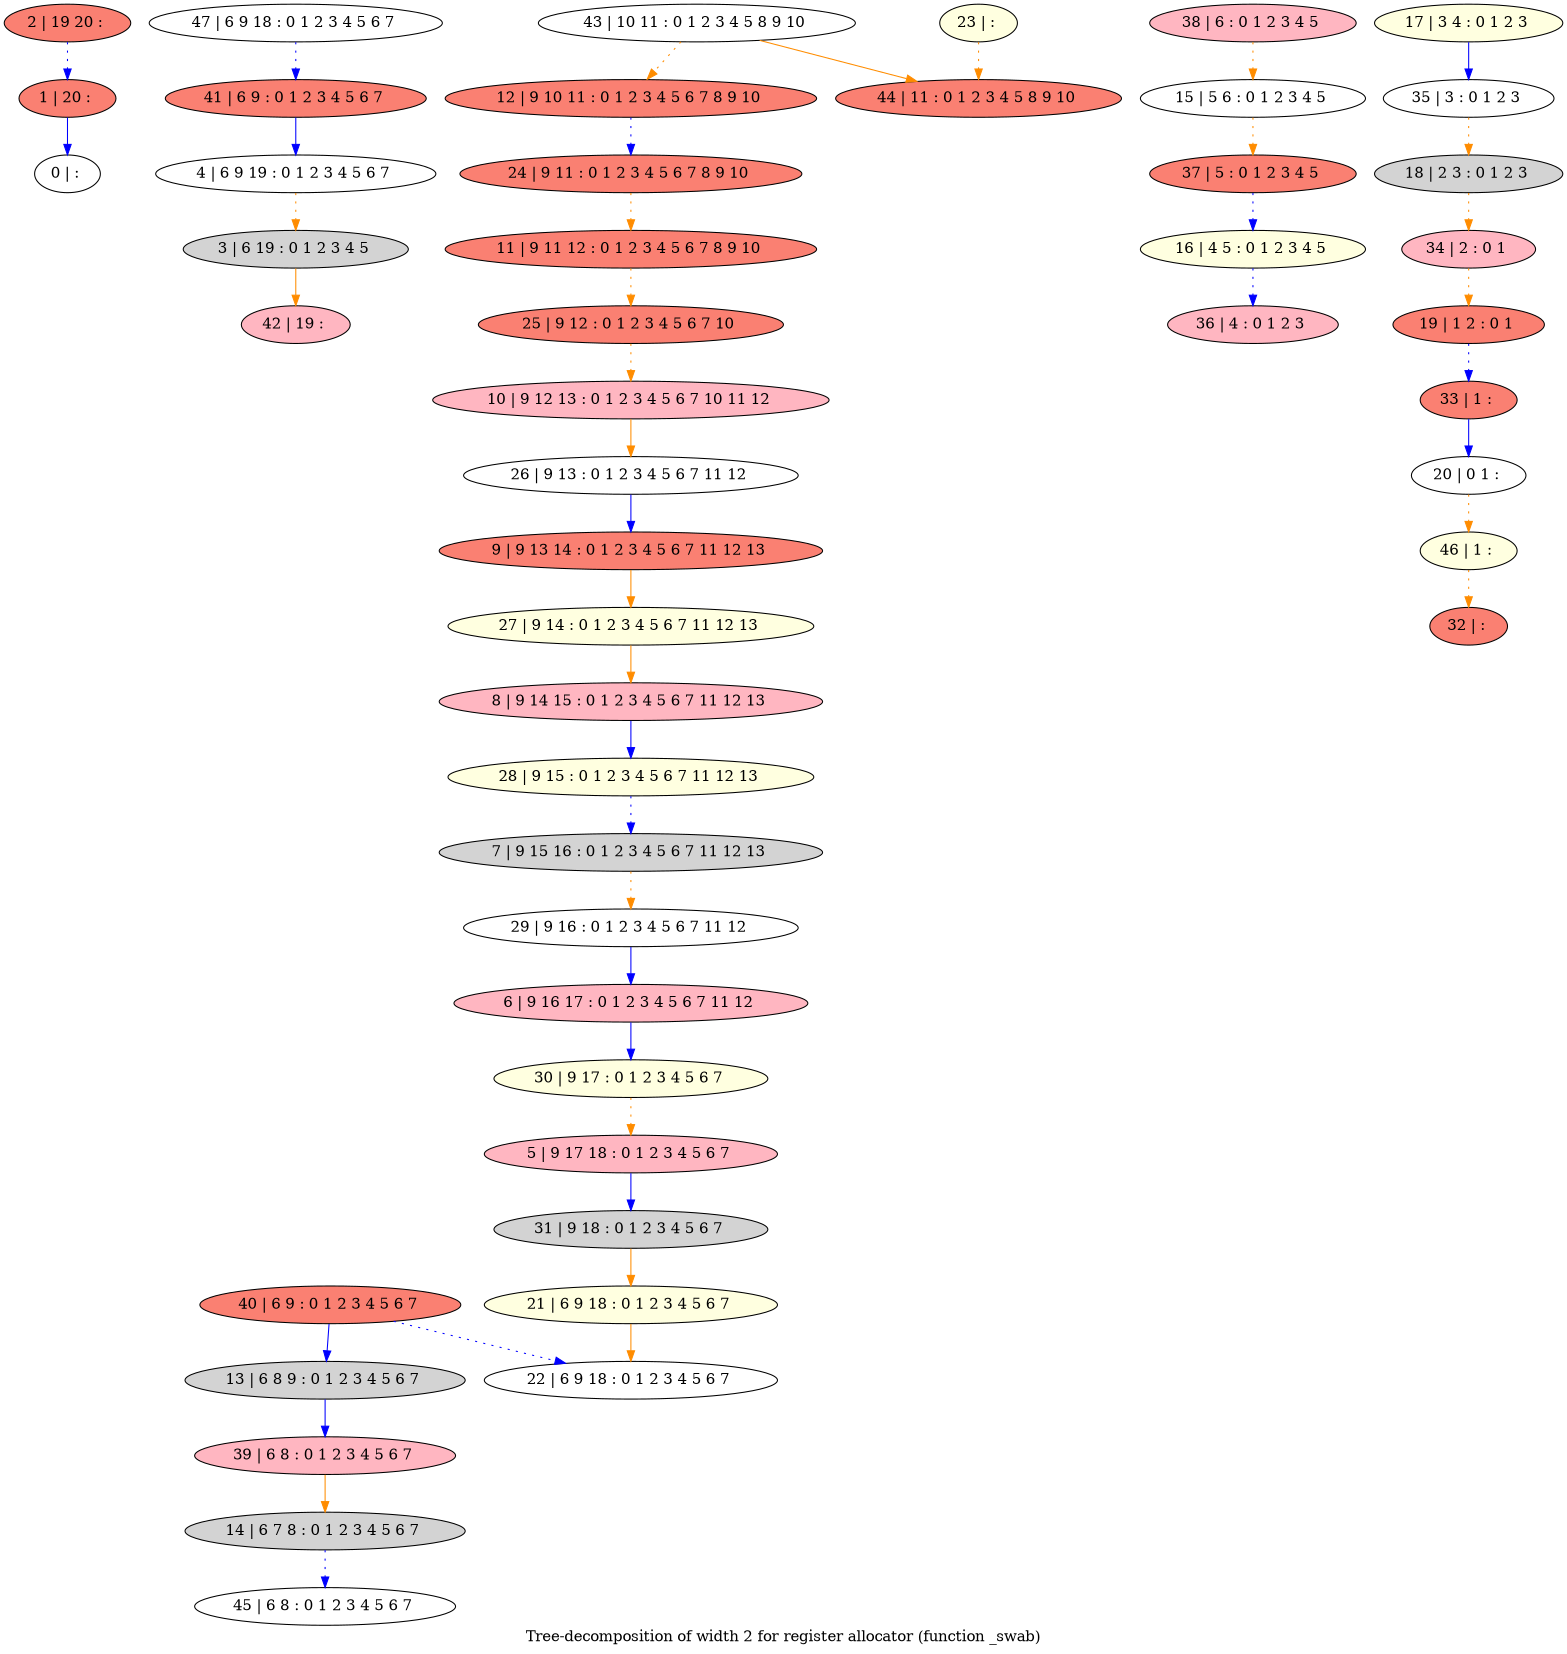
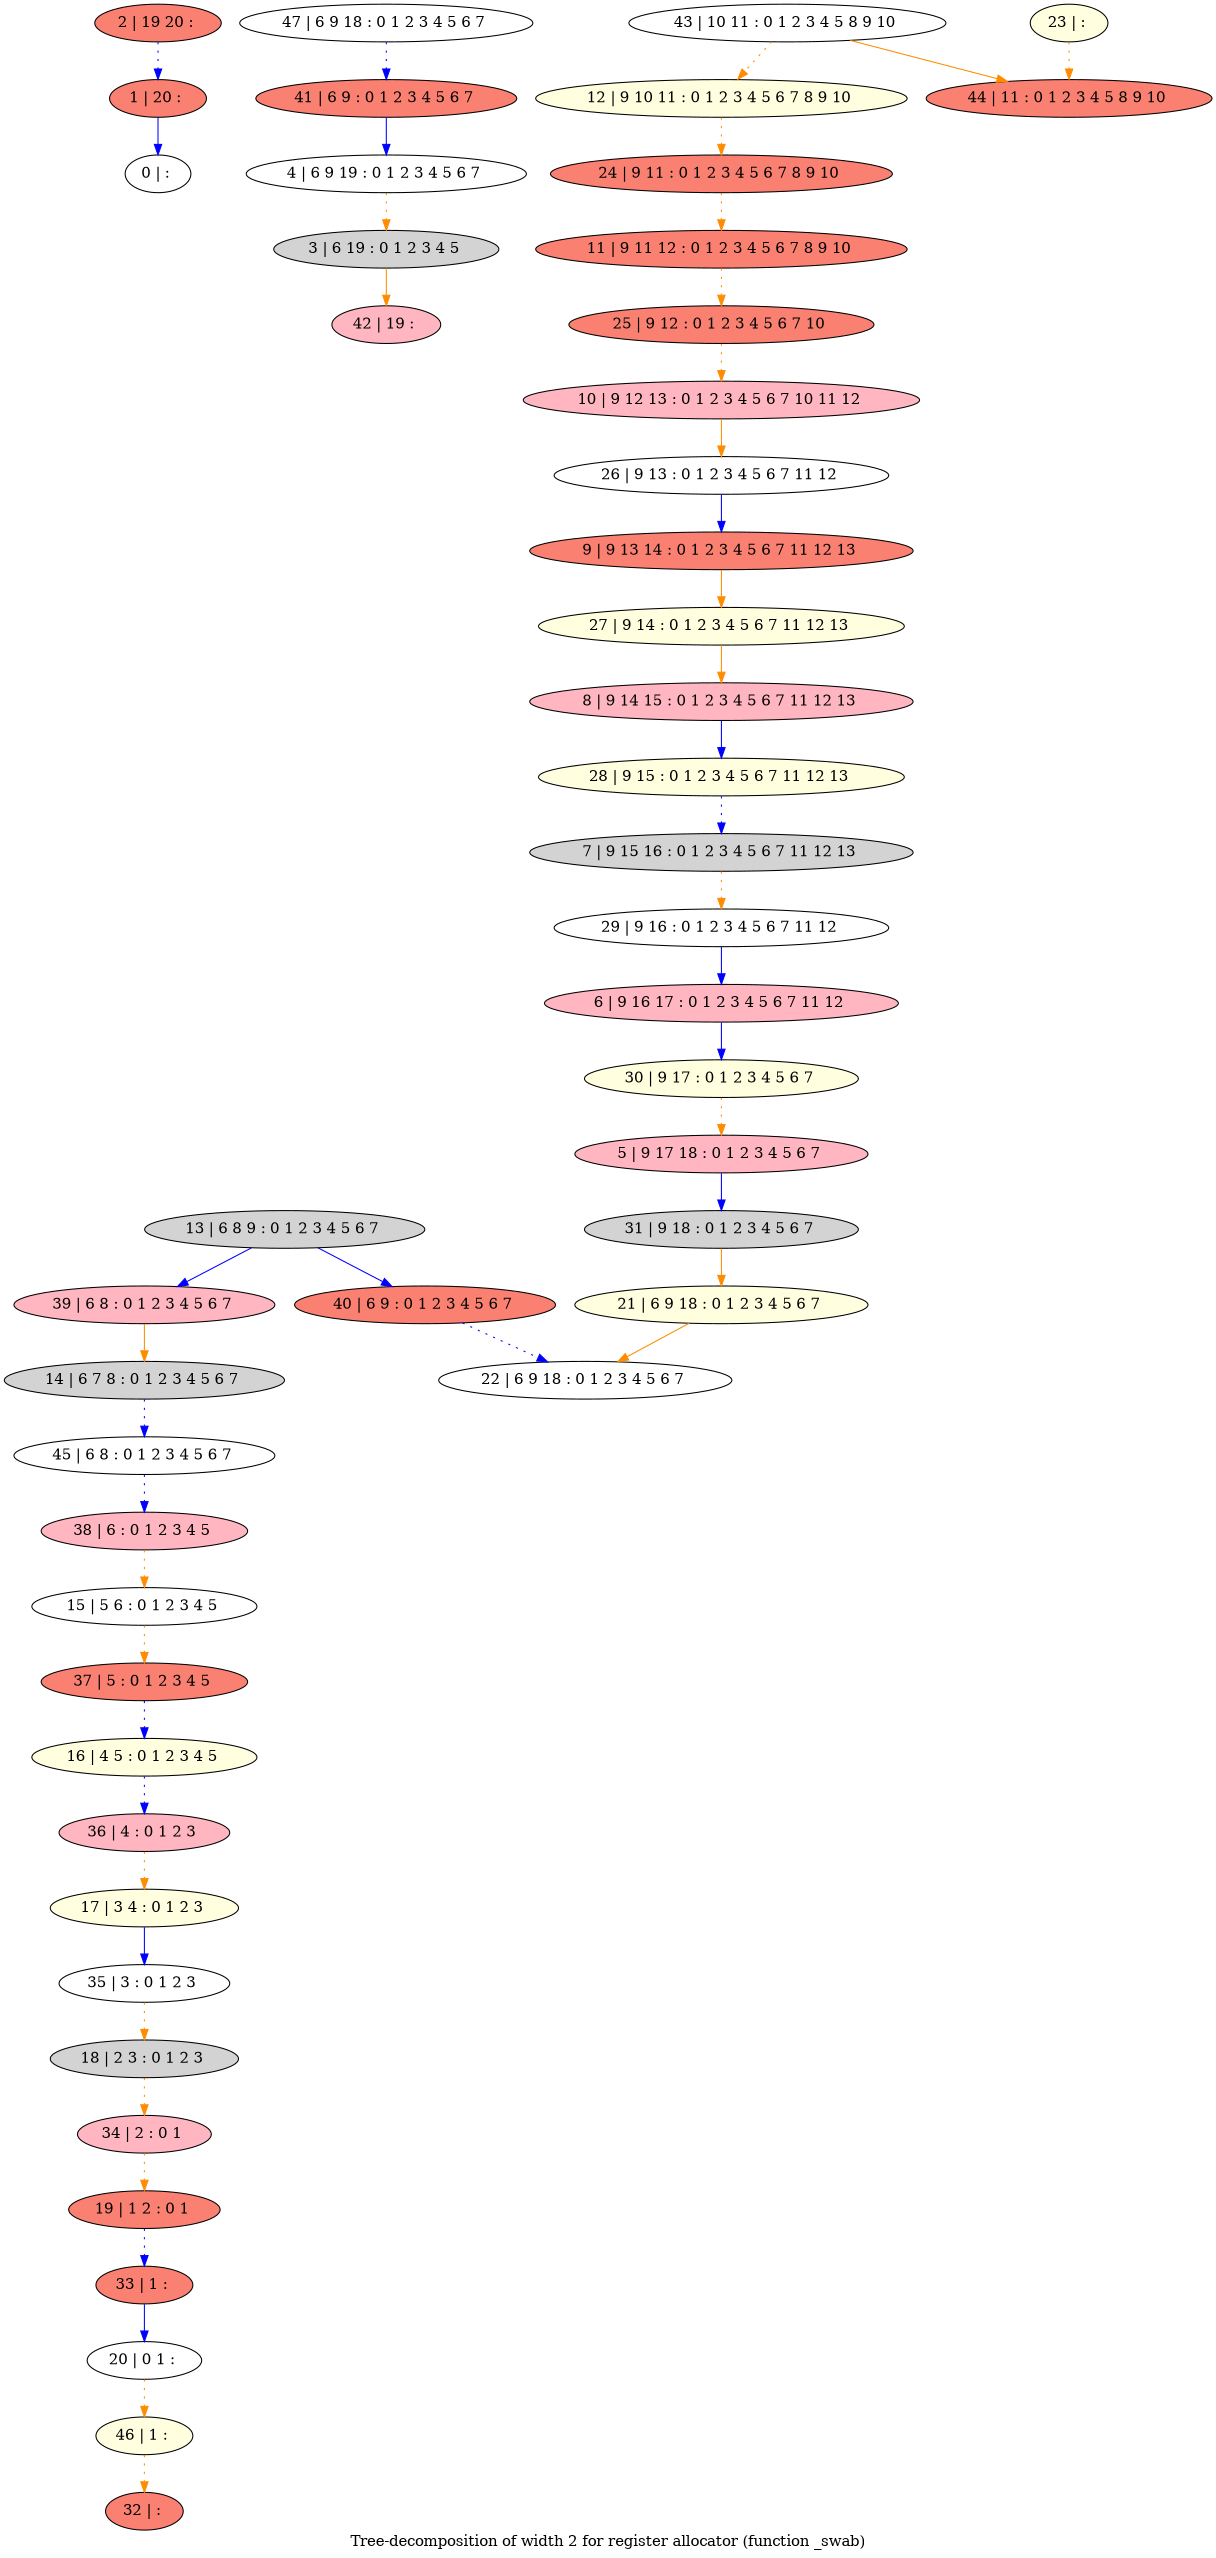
(631, 98) -> (721, 98)
(631, 131) -> (721, 131)
(328, 1337) -> (350, 1265)
none -> (144, 1488)
none -> (144, 1865)
